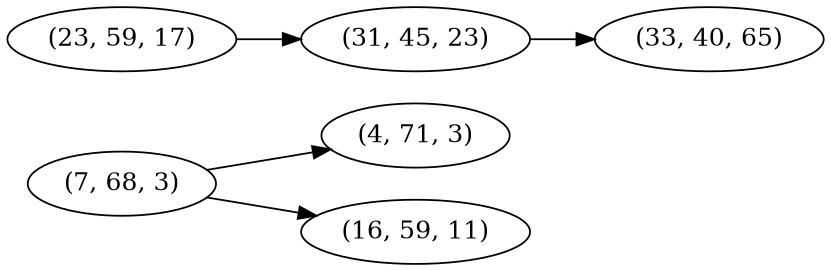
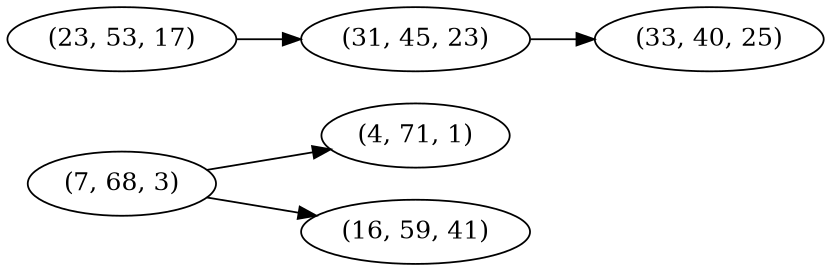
(122, 39) -> (122, 39)
(709, 39) -> (709, 39)
(416, 136) -> (416, 136)
(416, 232) -> (416, 232)
